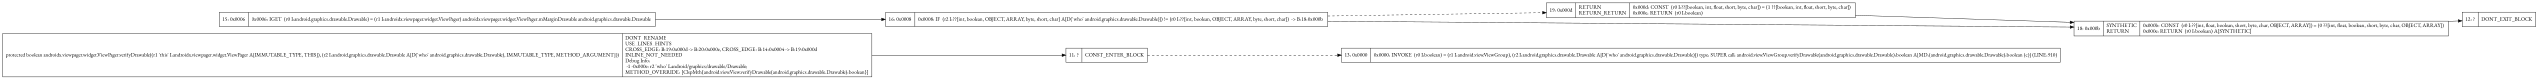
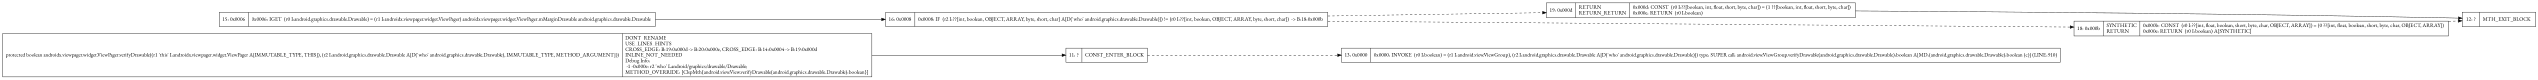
(1963, 19) -> (2157, 13)
(2507, 19) -> (2507, 19)
(2453, 21) -> (2453, 21)
(1699, 24) -> (1699, 24)
